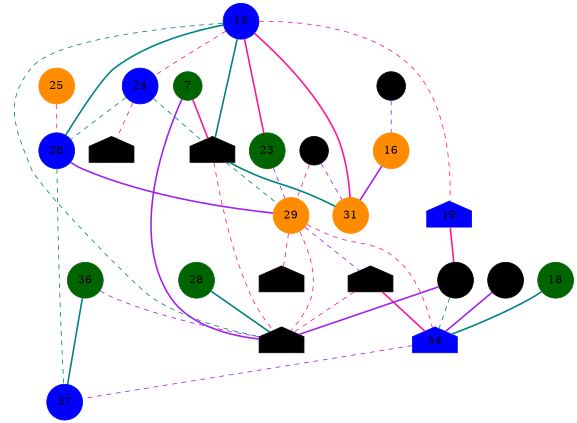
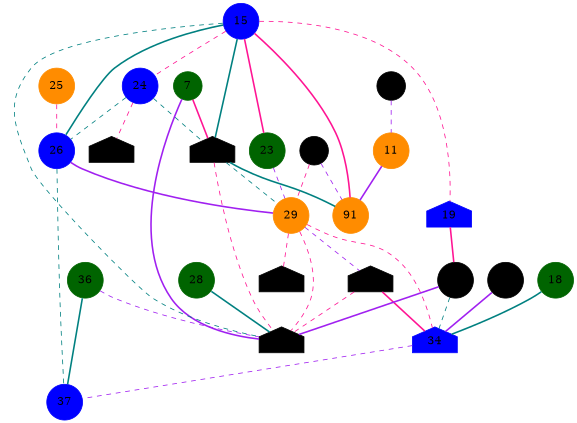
(391, 151) -> (391, 151)
(351, 215) -> (351, 215)
